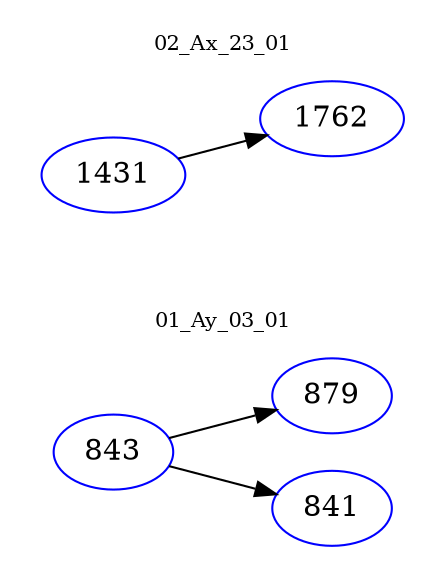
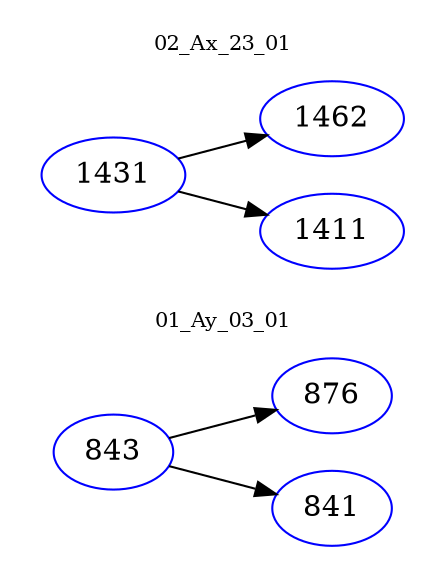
(332, 119) -> (332, 119)
none -> (332, 231)
(332, 396) -> (332, 396)
